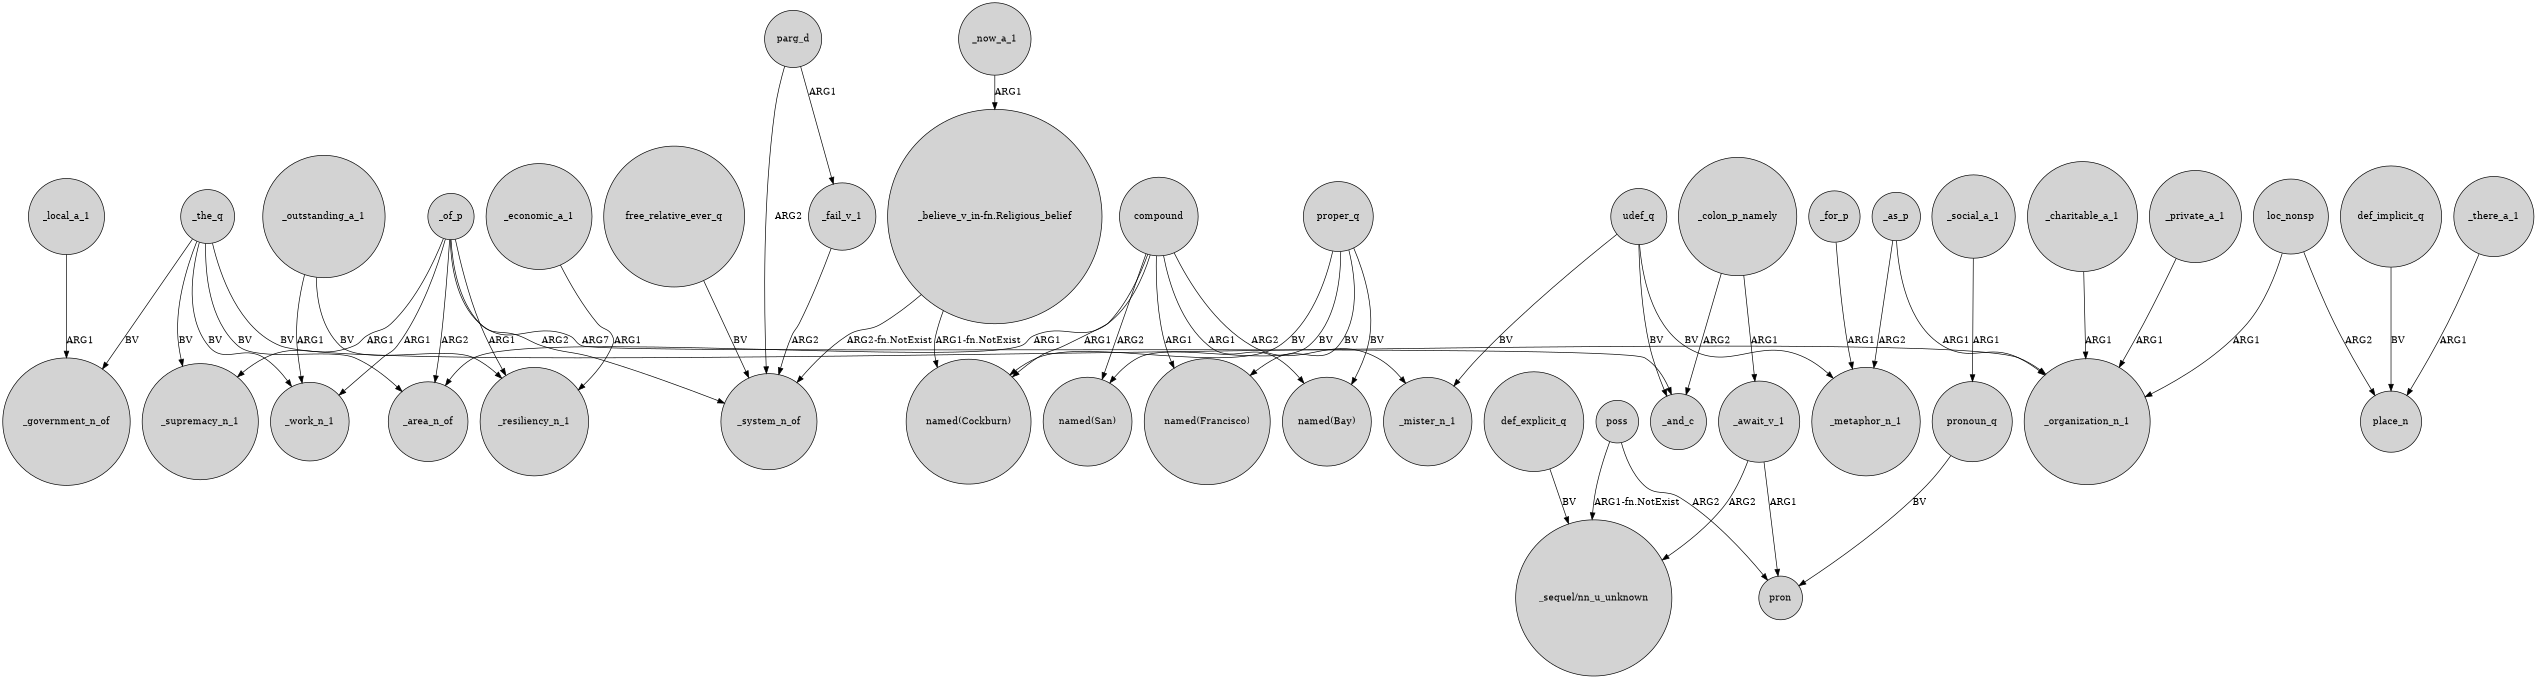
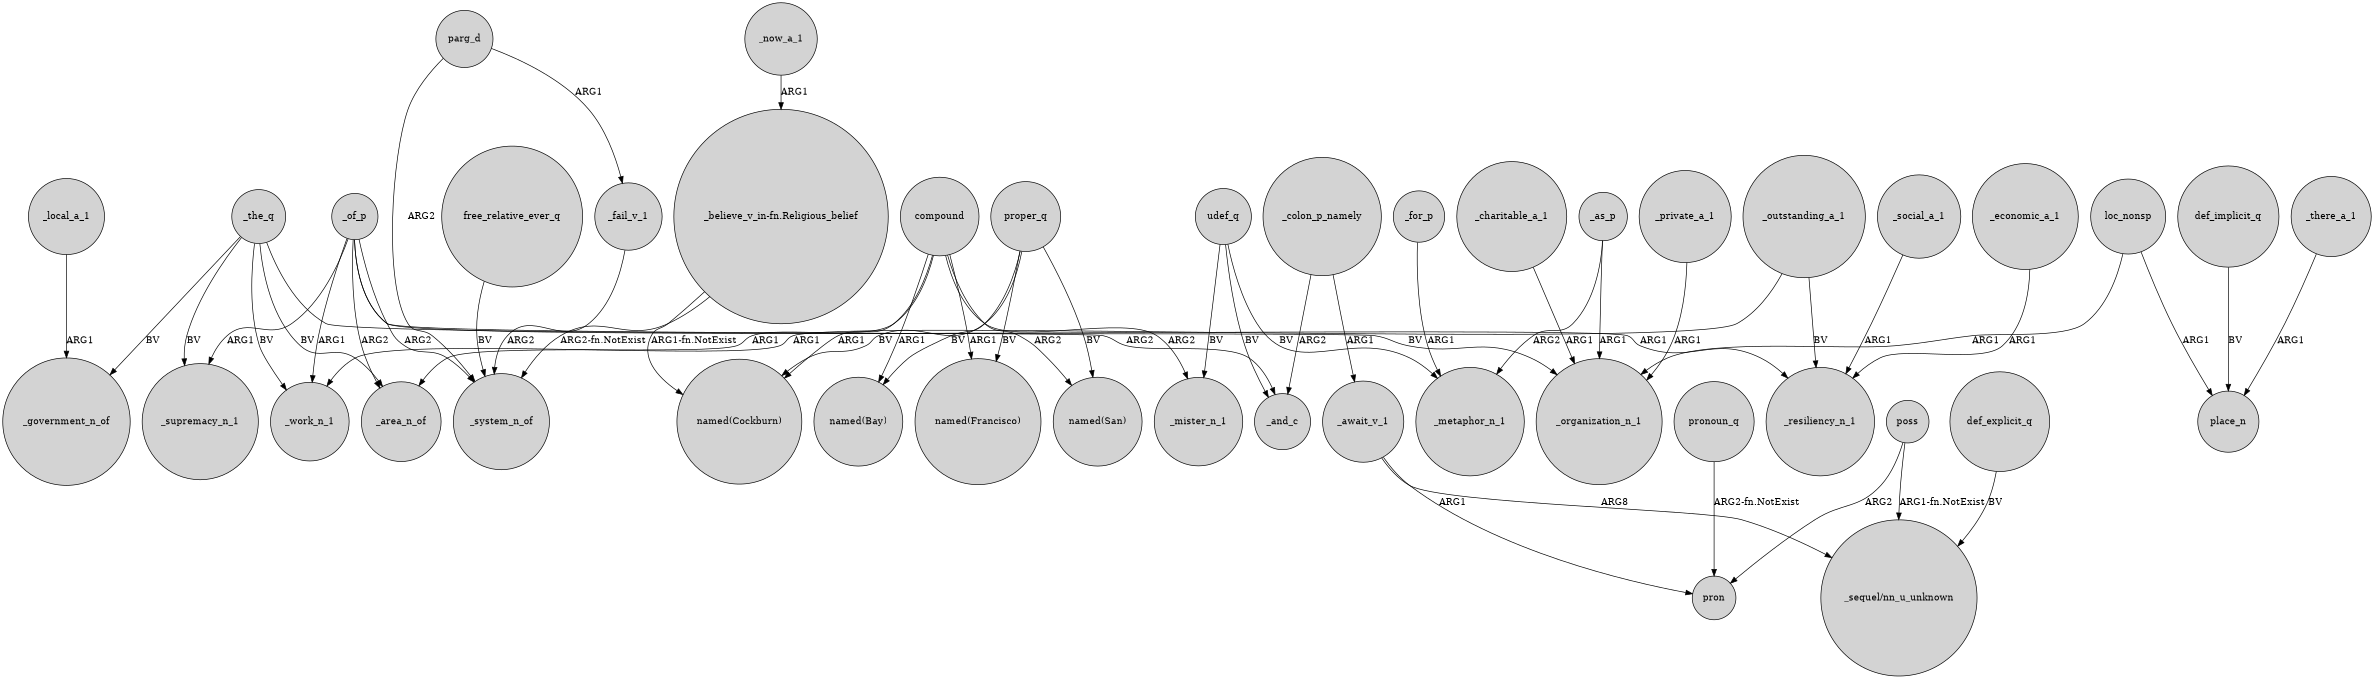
(1973, 316) -> (1877, 312)
(596, 341) -> (1140, 341)
(2359, 341) -> (2196, 341)
(1743, 503) -> (1615, 503)
(1919, 503) -> (1757, 503)
